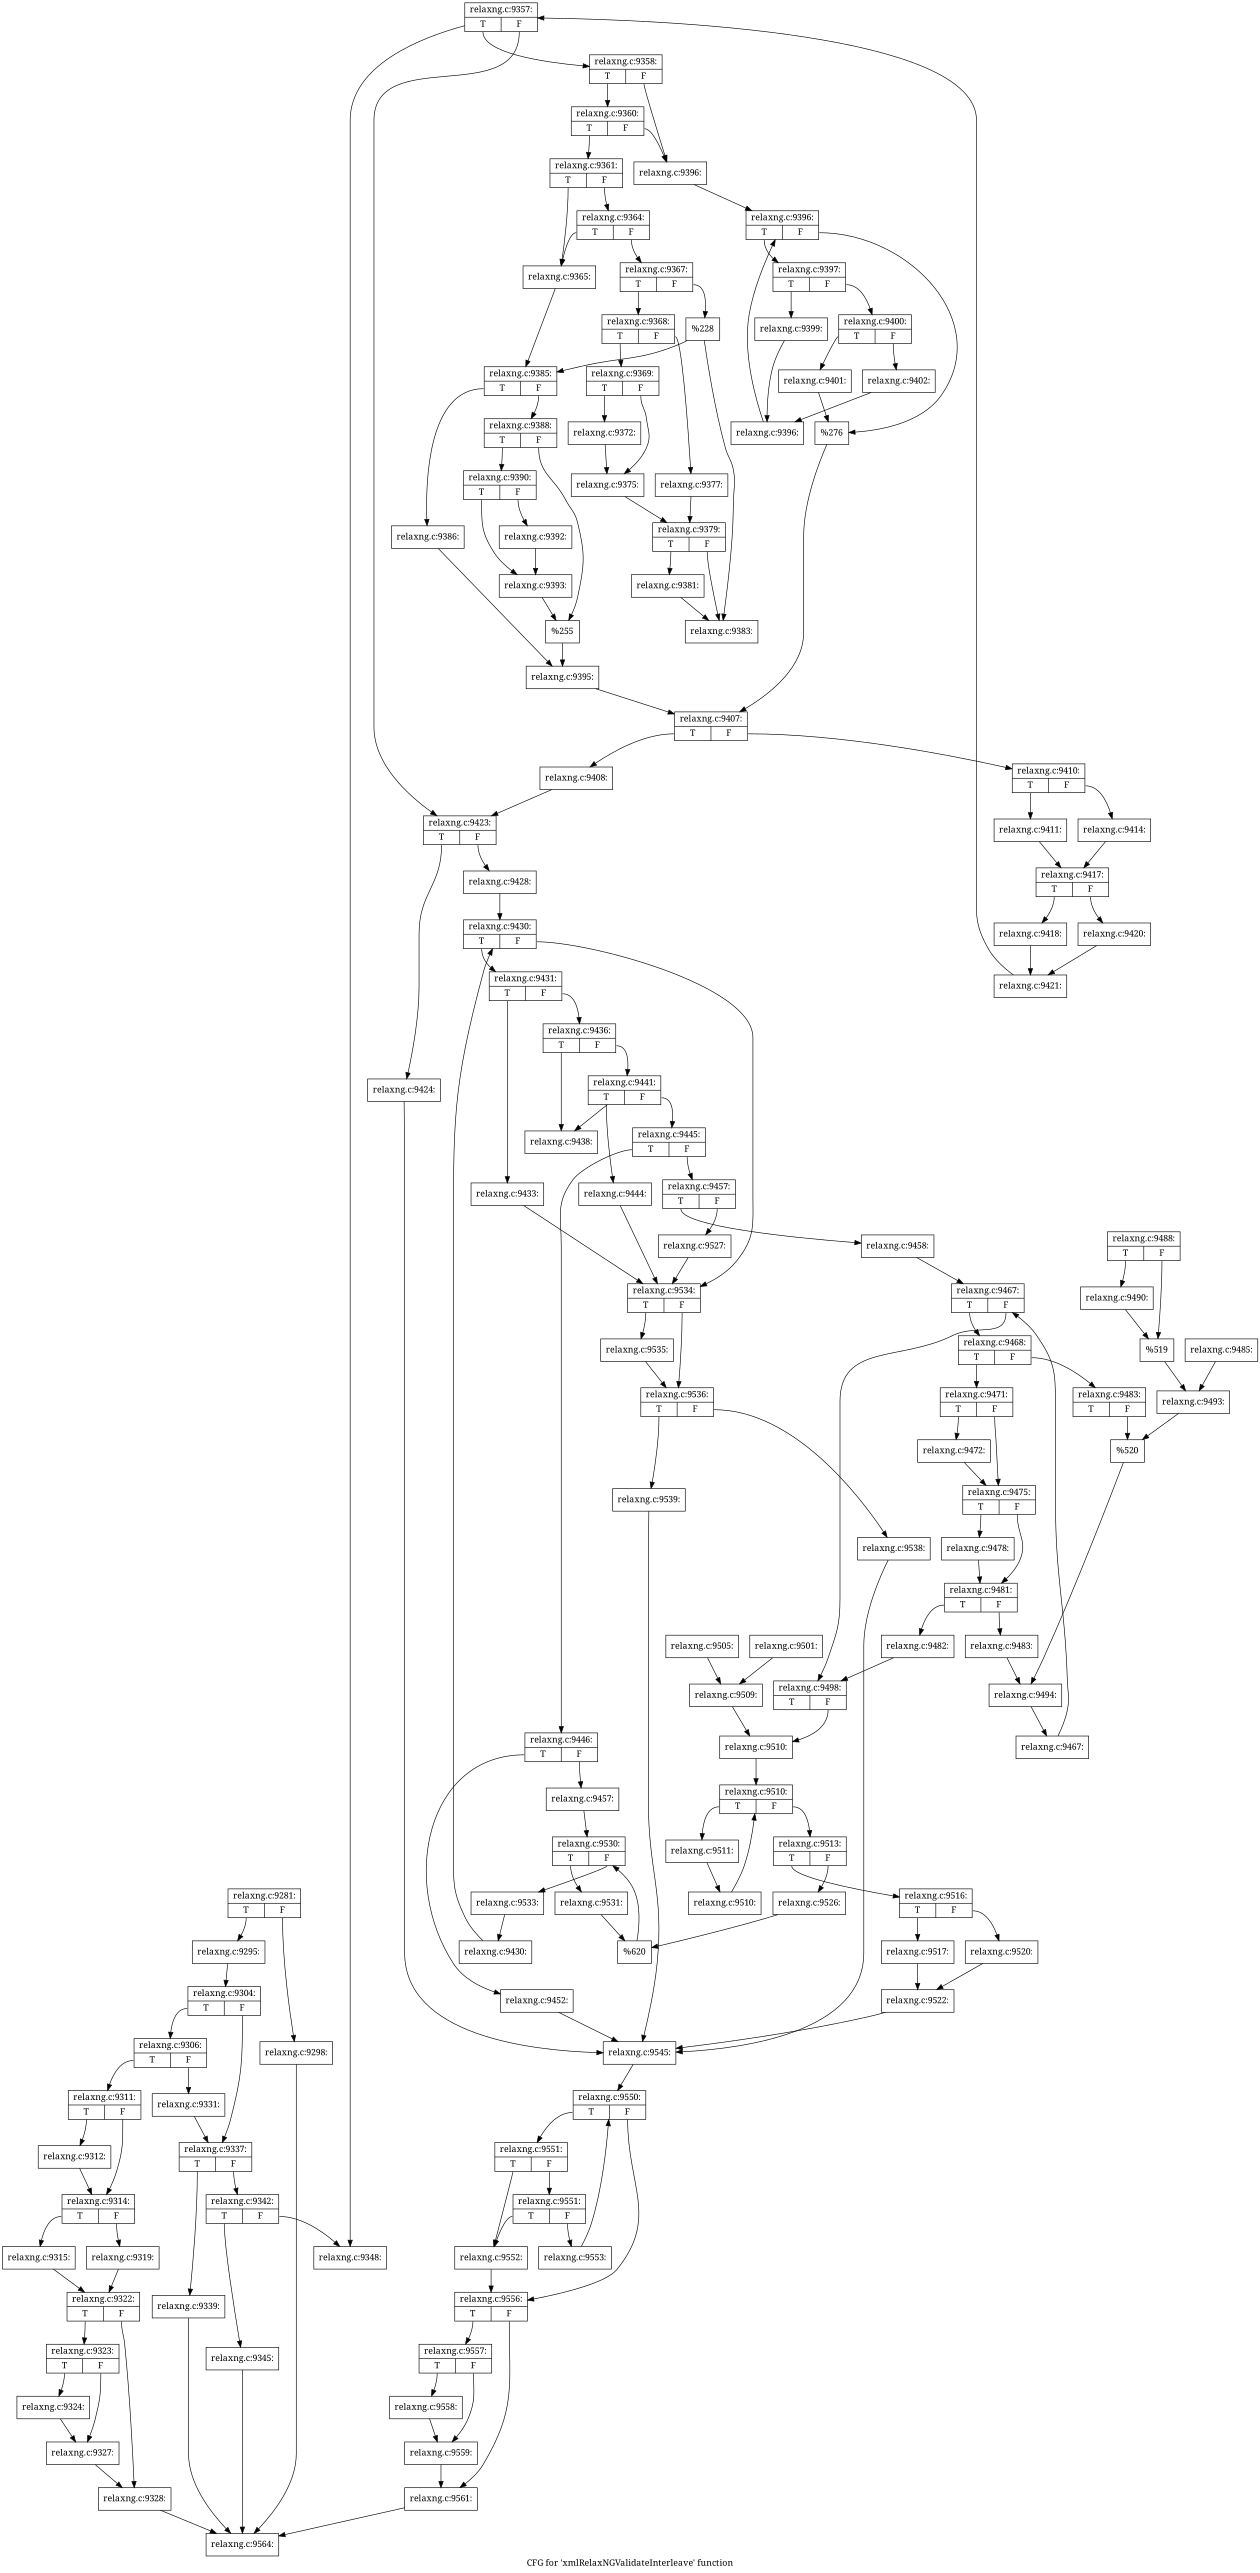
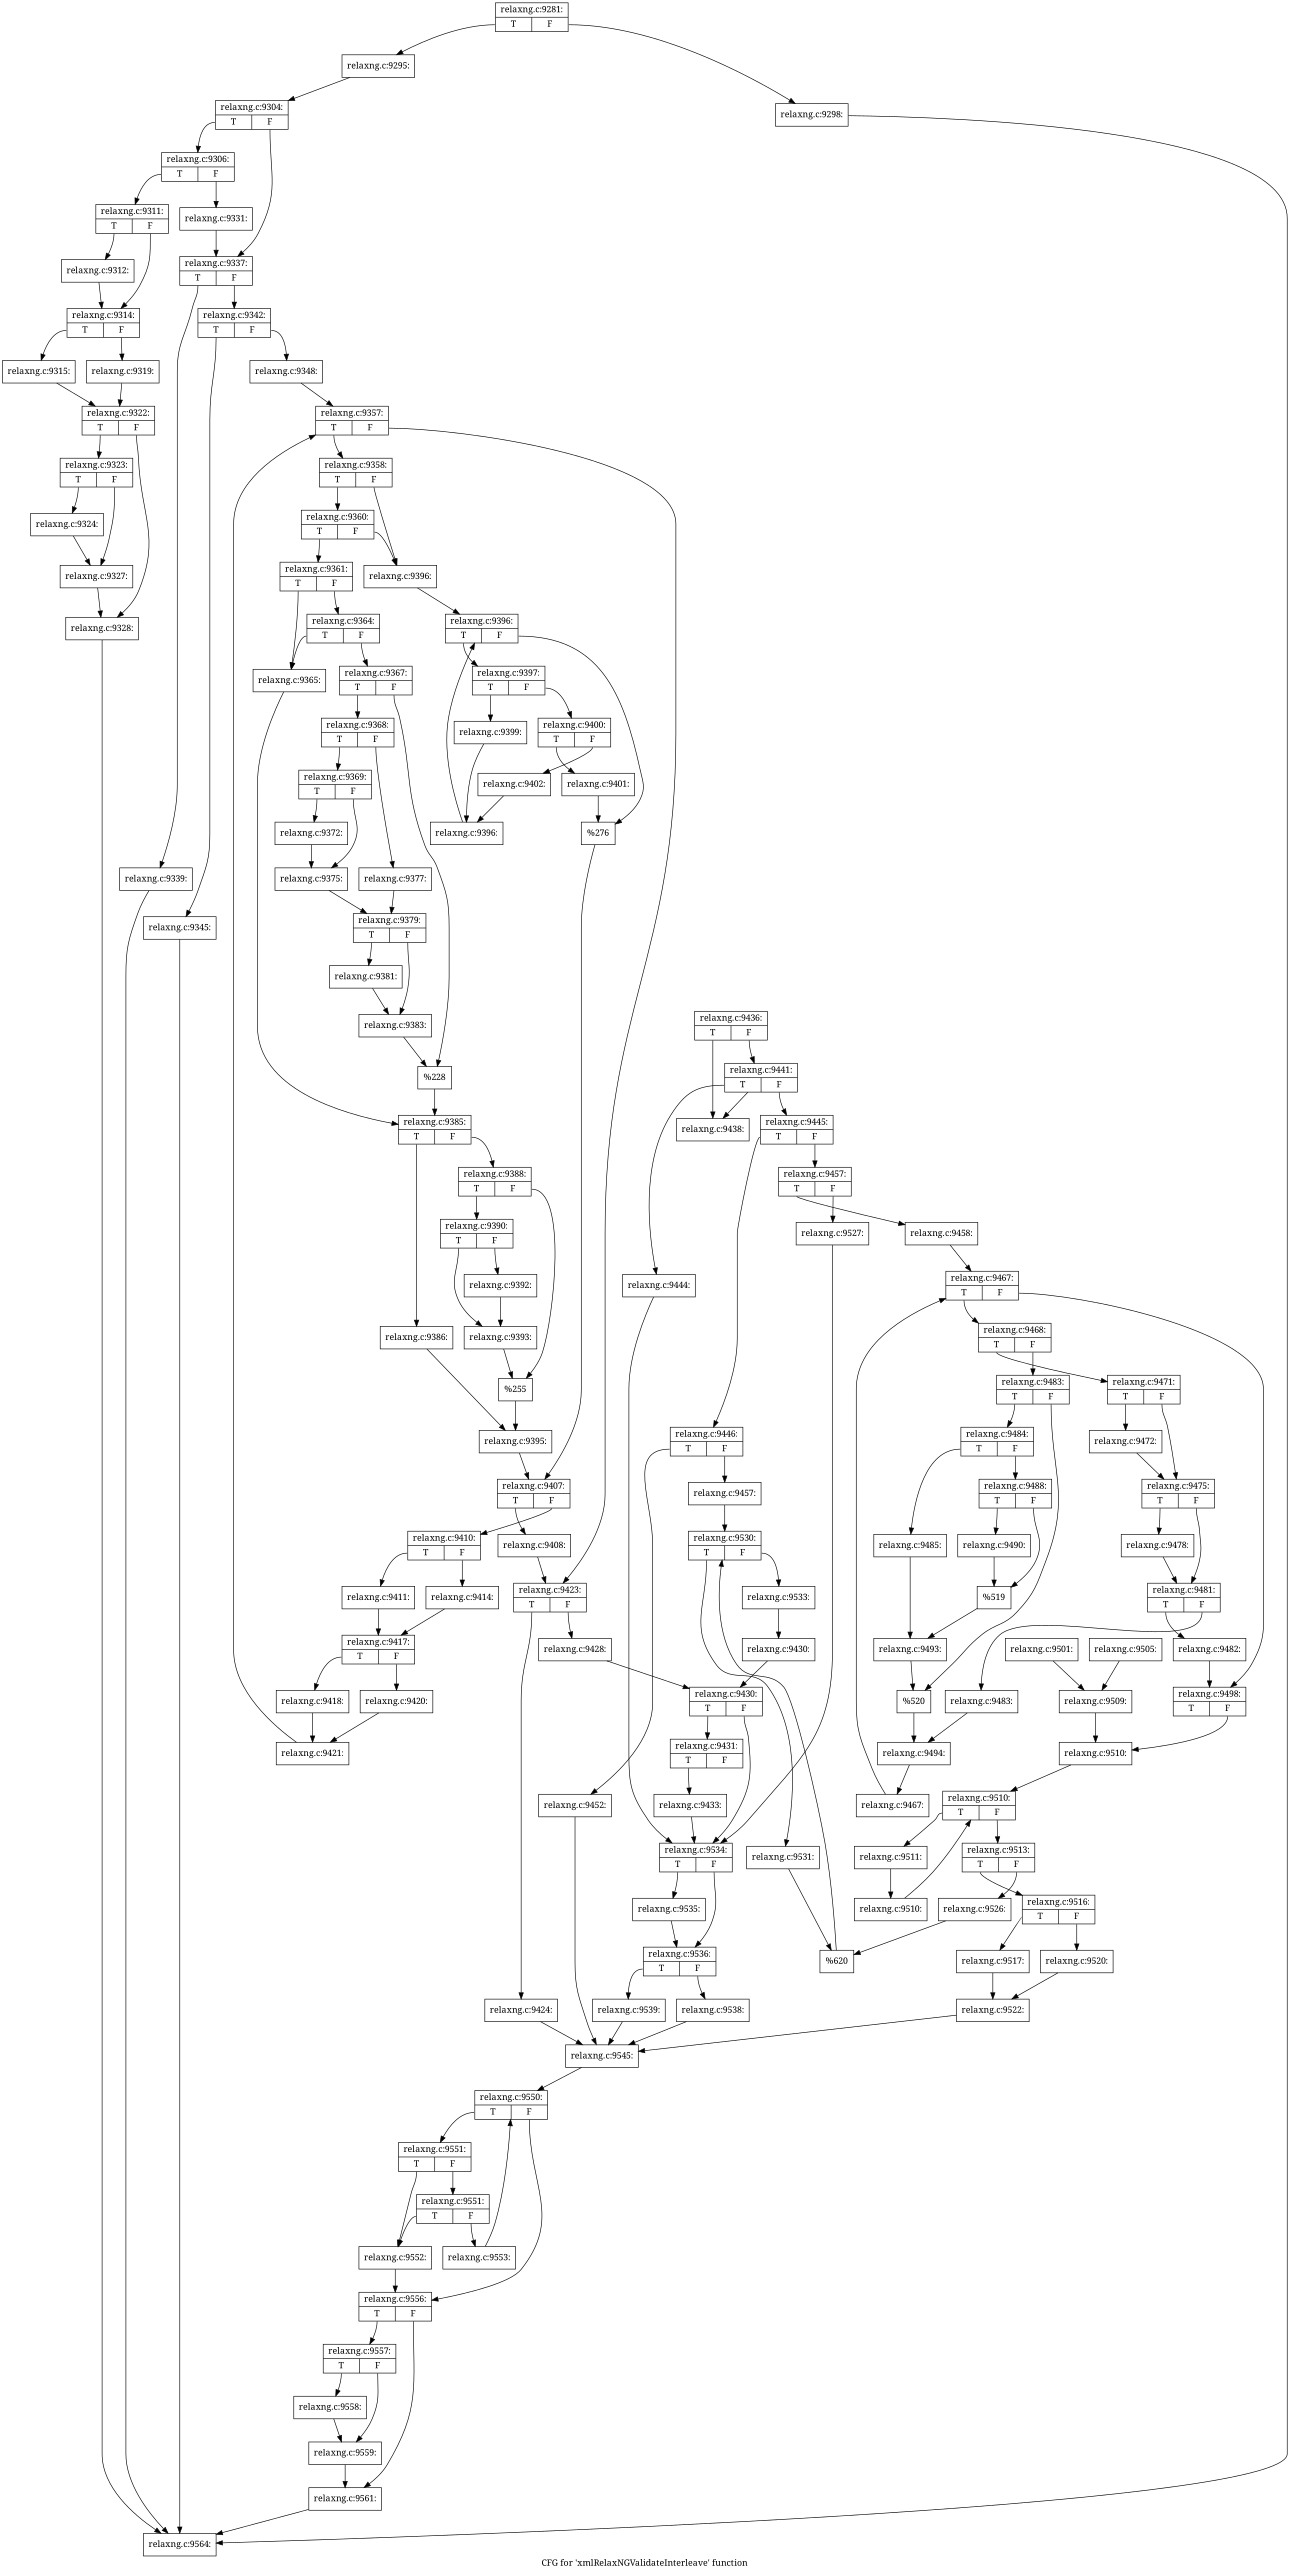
(734, 476) -> (413, 1049)
(575, 1002) -> none
(350, 1101) -> (314, 393)
none -> (997, 1442)
